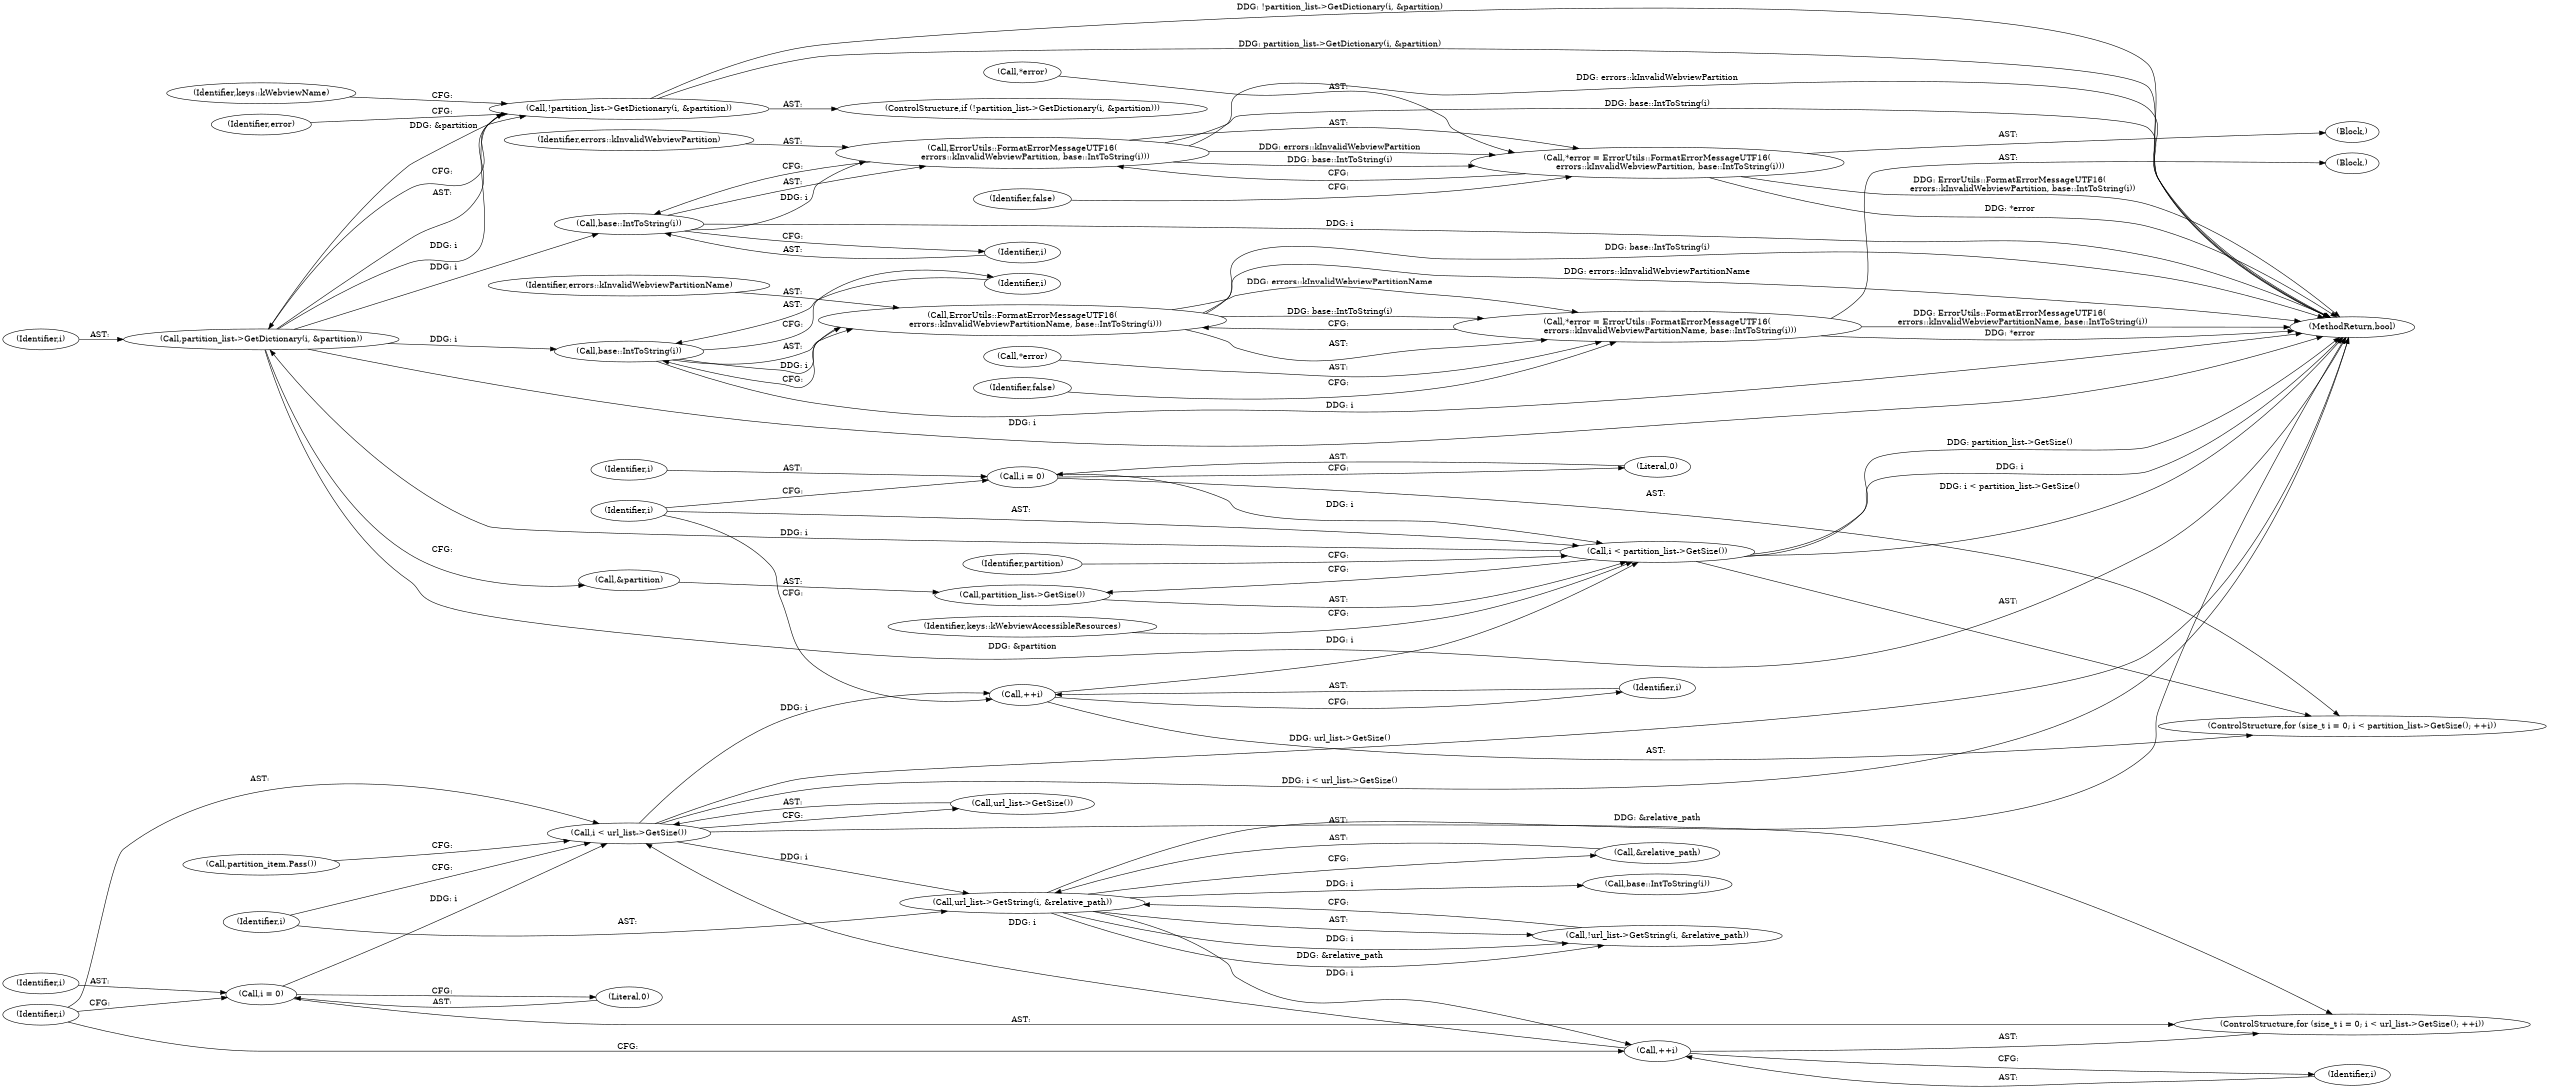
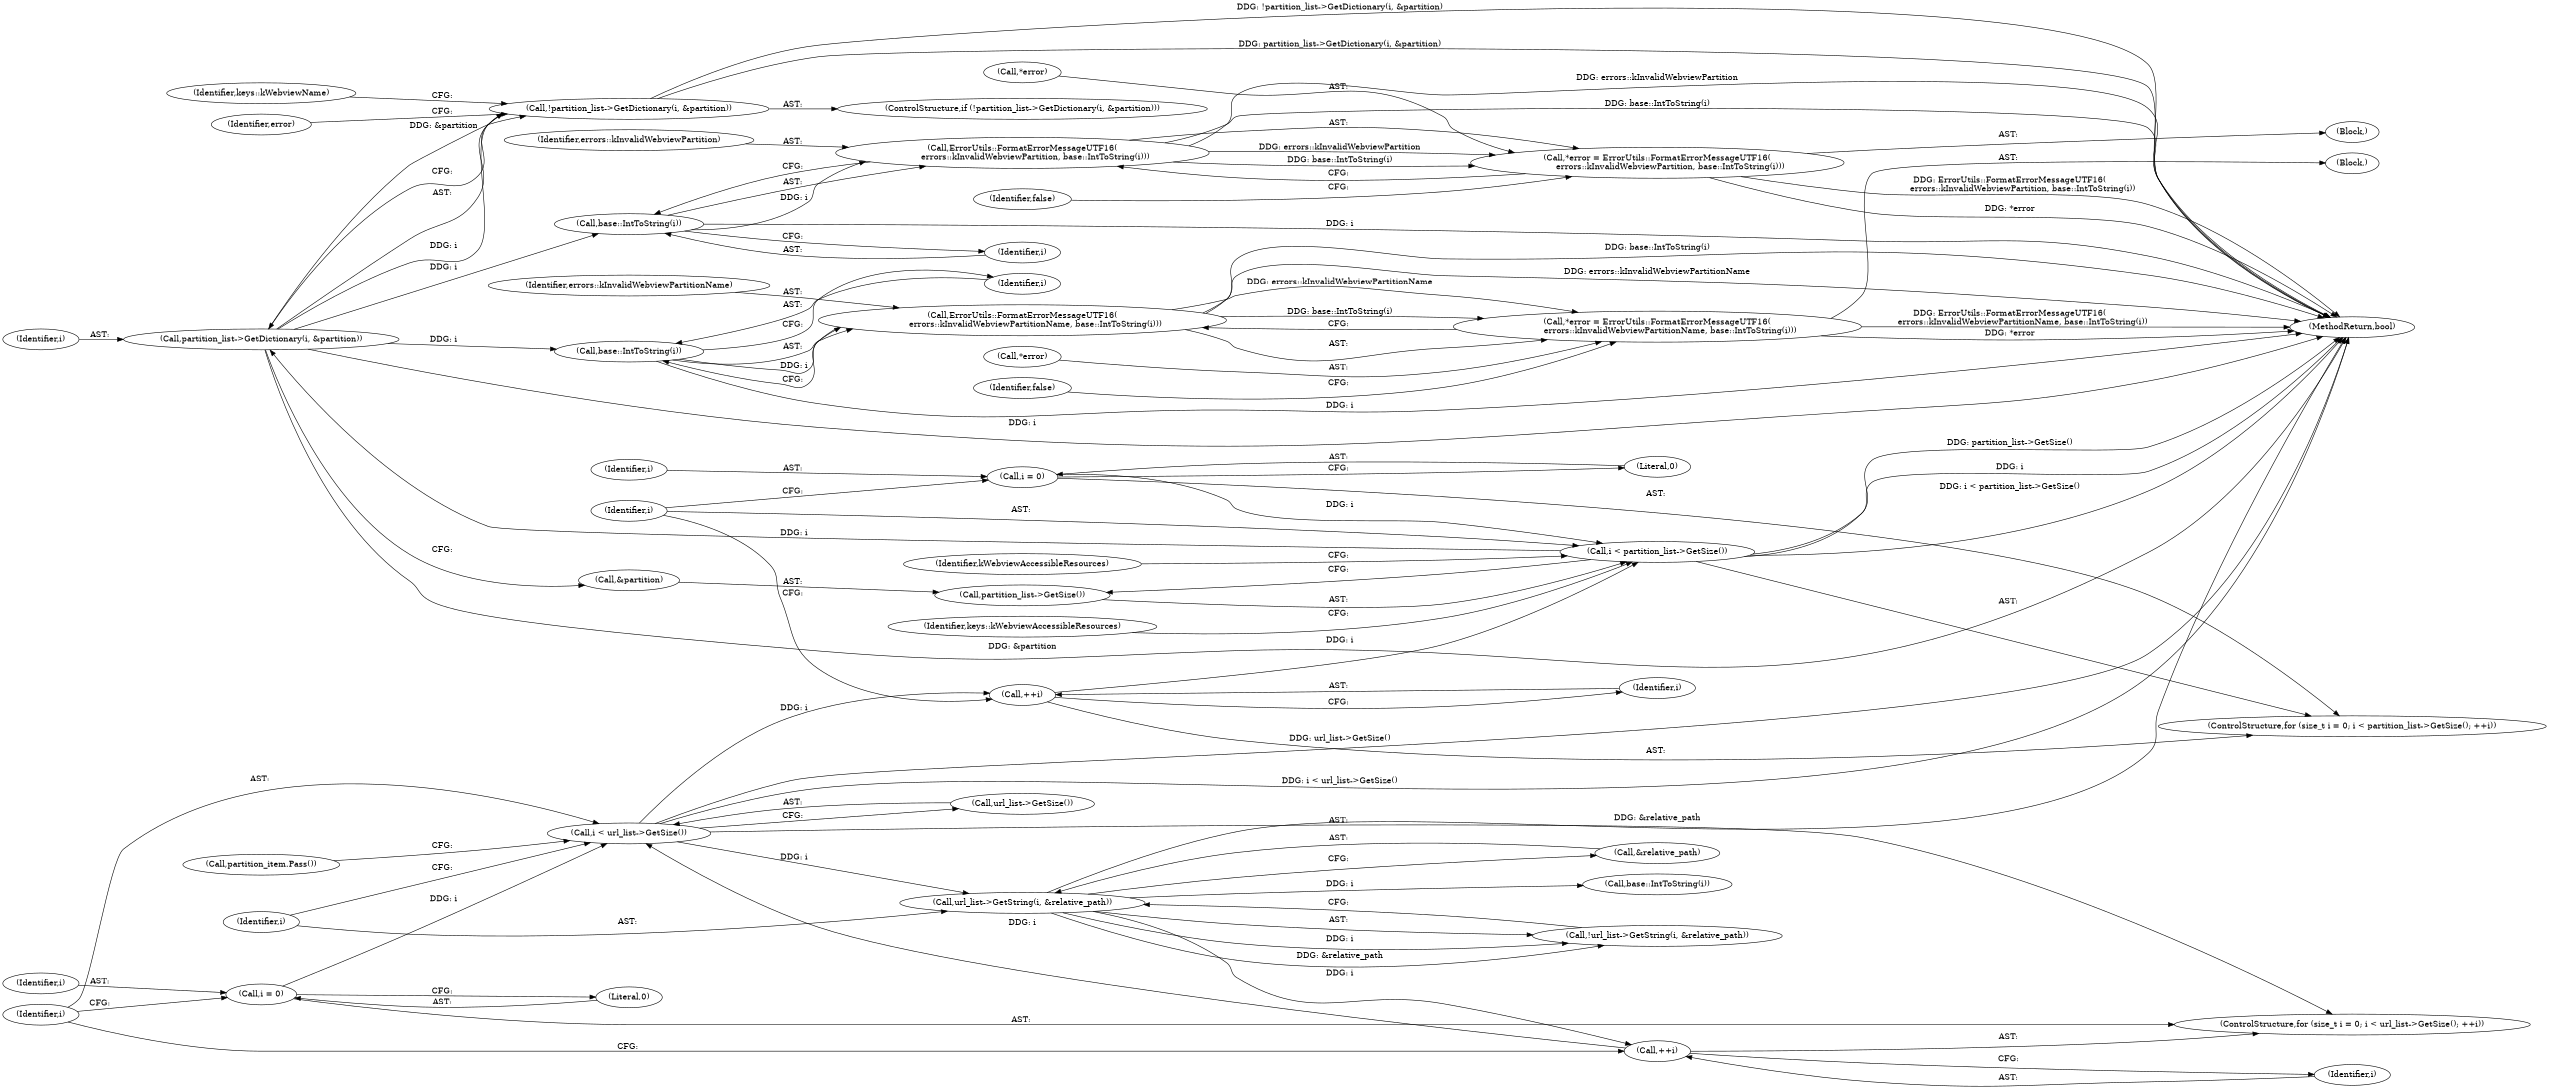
(1022, 564) -> (1022, 564)
